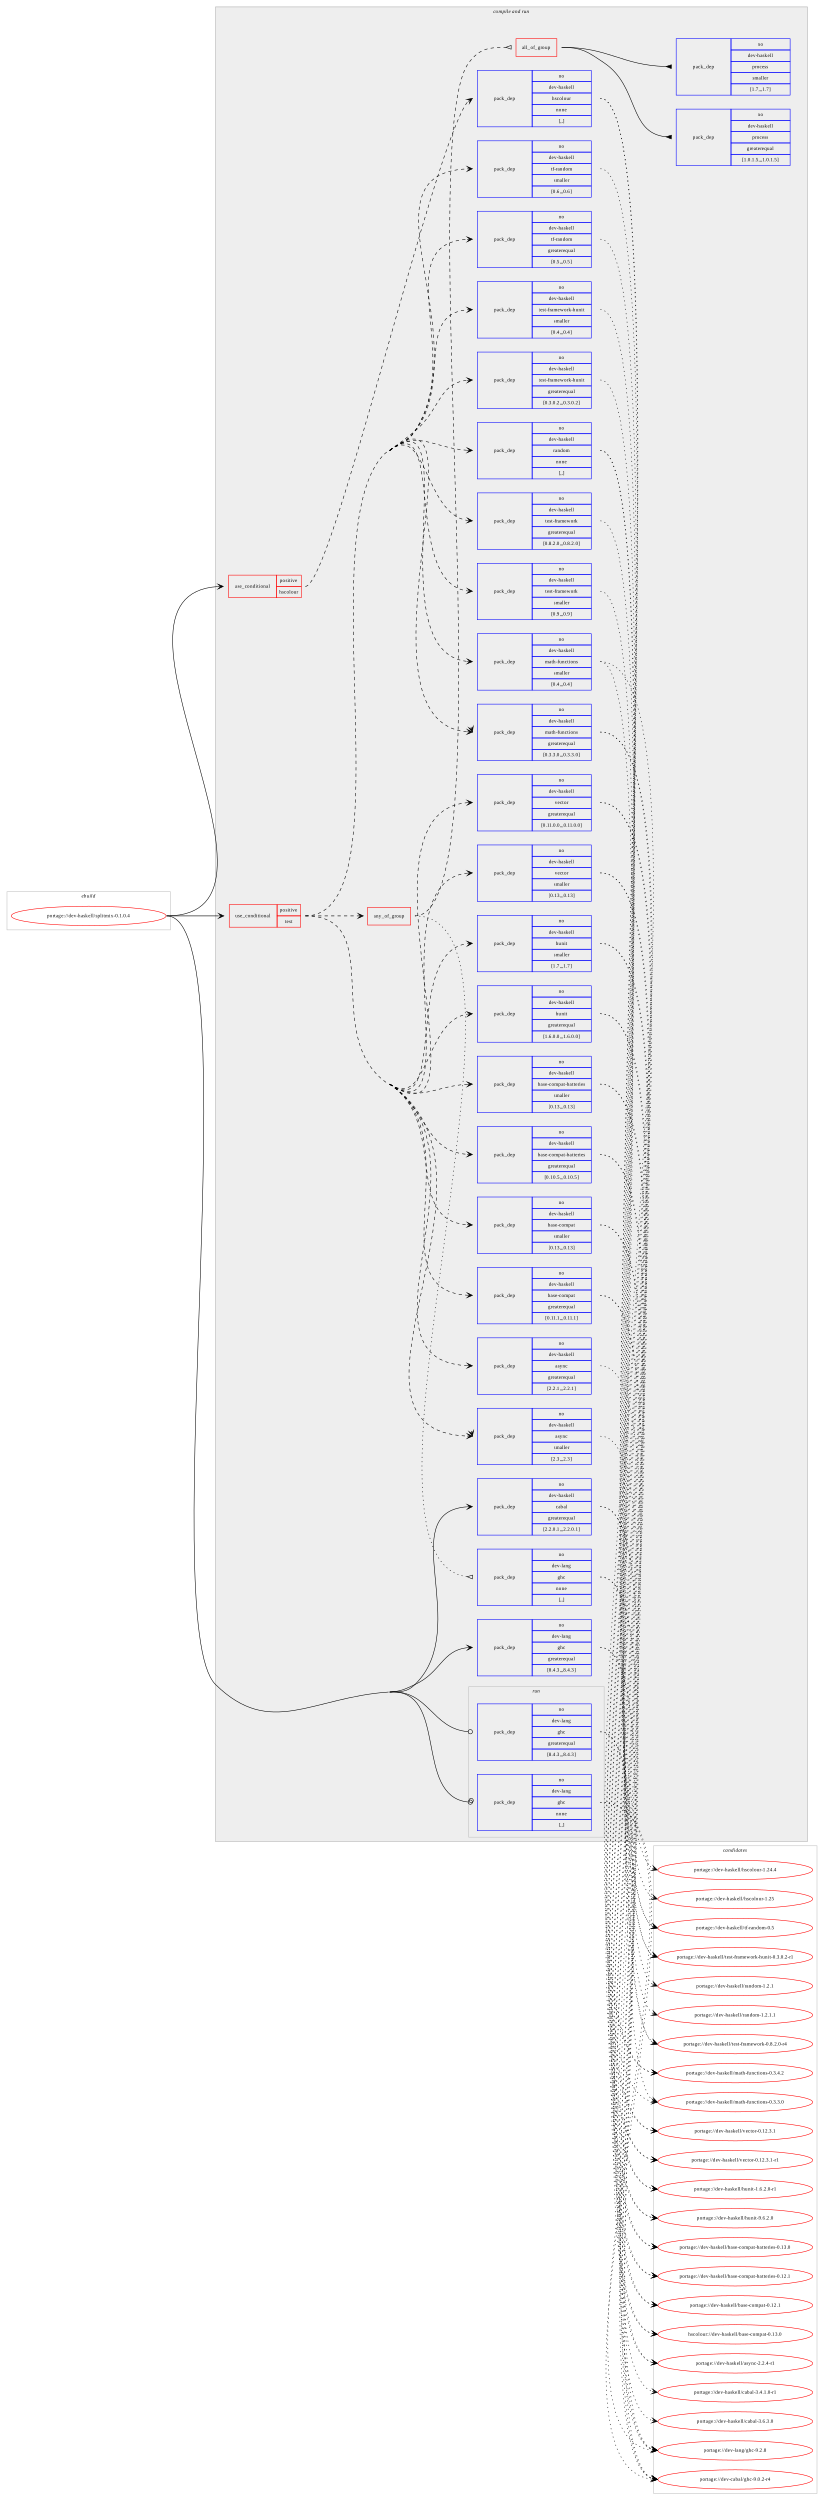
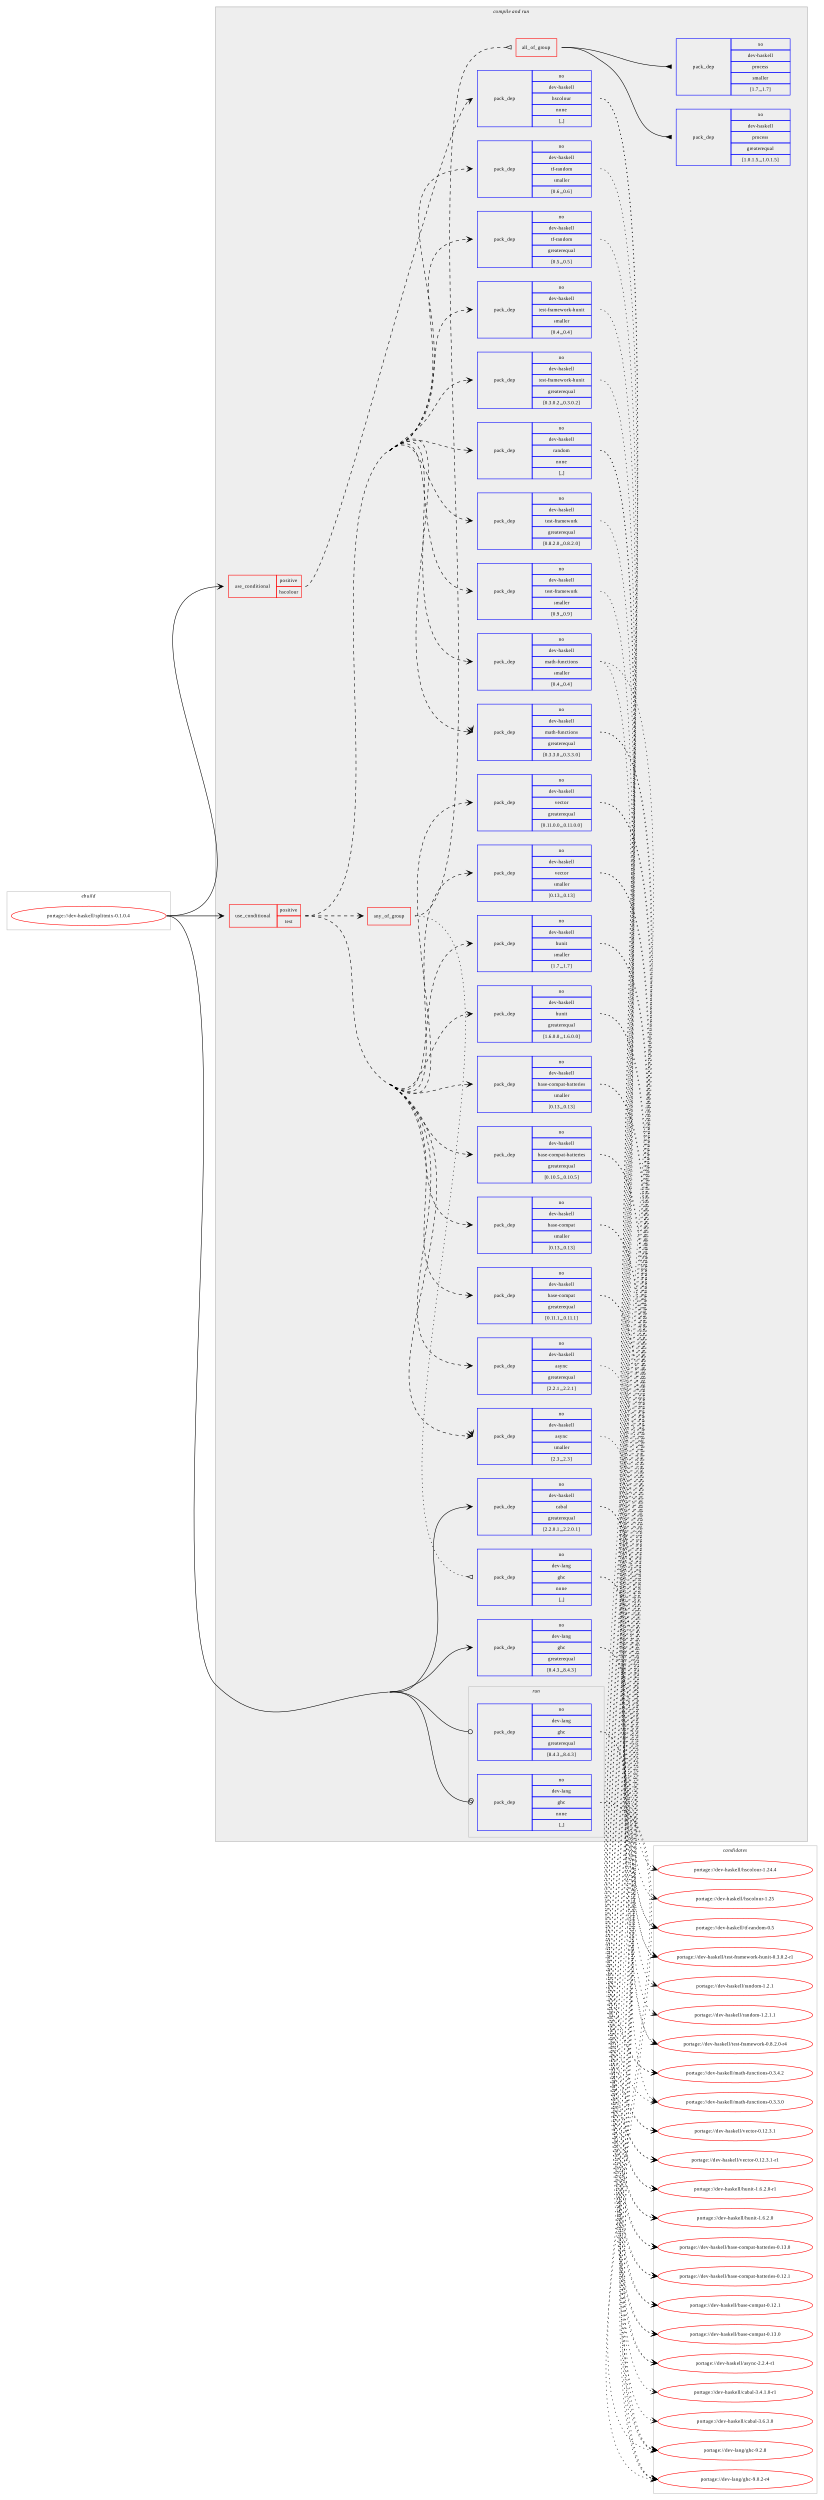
(735, 2218) -> (735, 2218)
(735, 2334) -> (735, 2334)
(735, 2479) -> (735, 2479)
